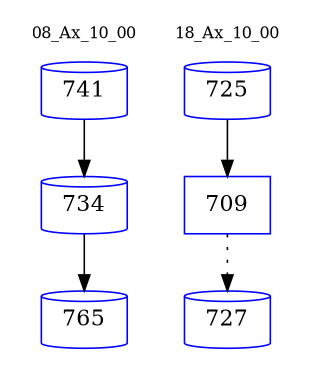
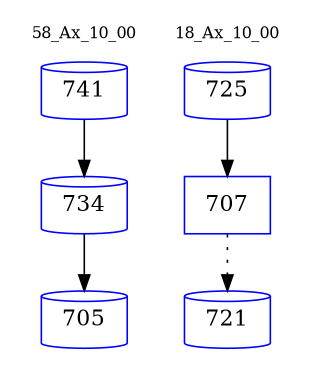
(84, 34) -> (84, 34)
(227, 205) -> (227, 205)
(84, 320) -> (84, 320)
(227, 320) -> (227, 320)
